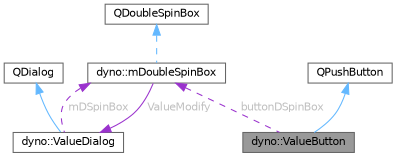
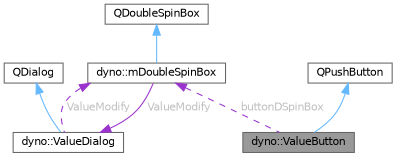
(157, 49) -> (157, 49)
(97, 108) -> (97, 108)
